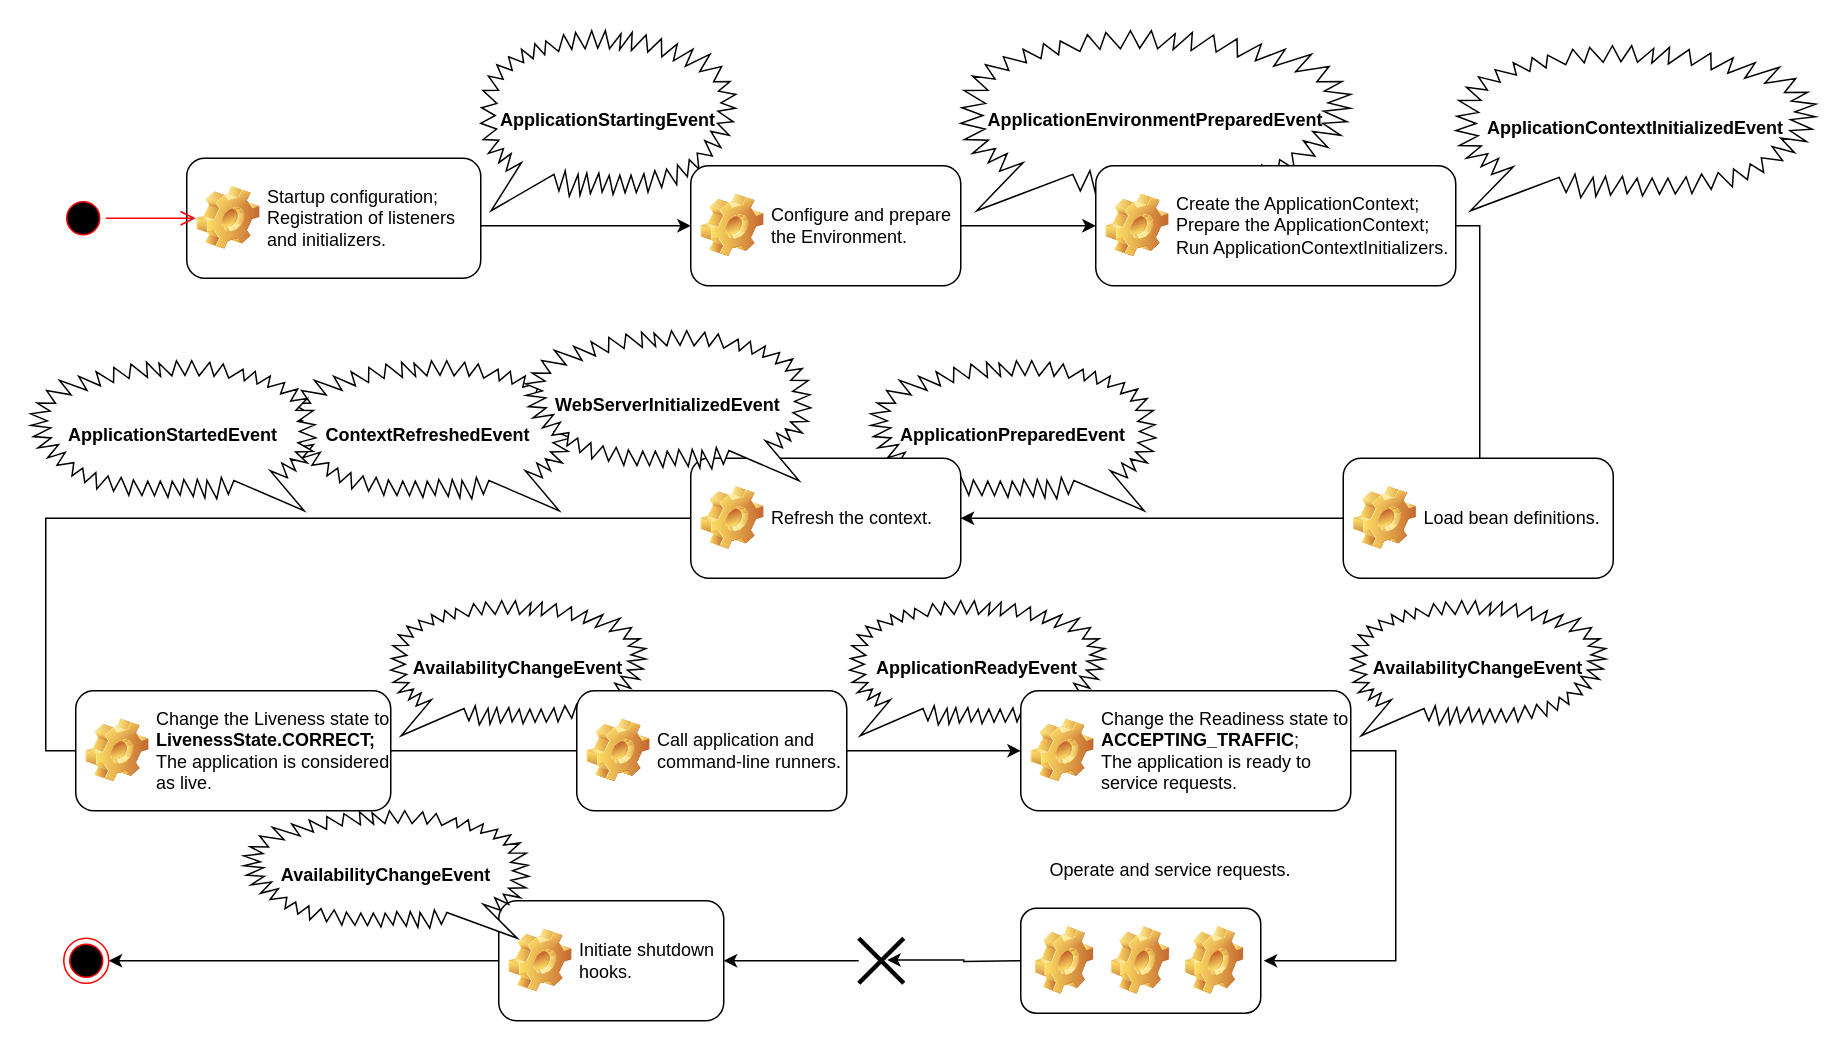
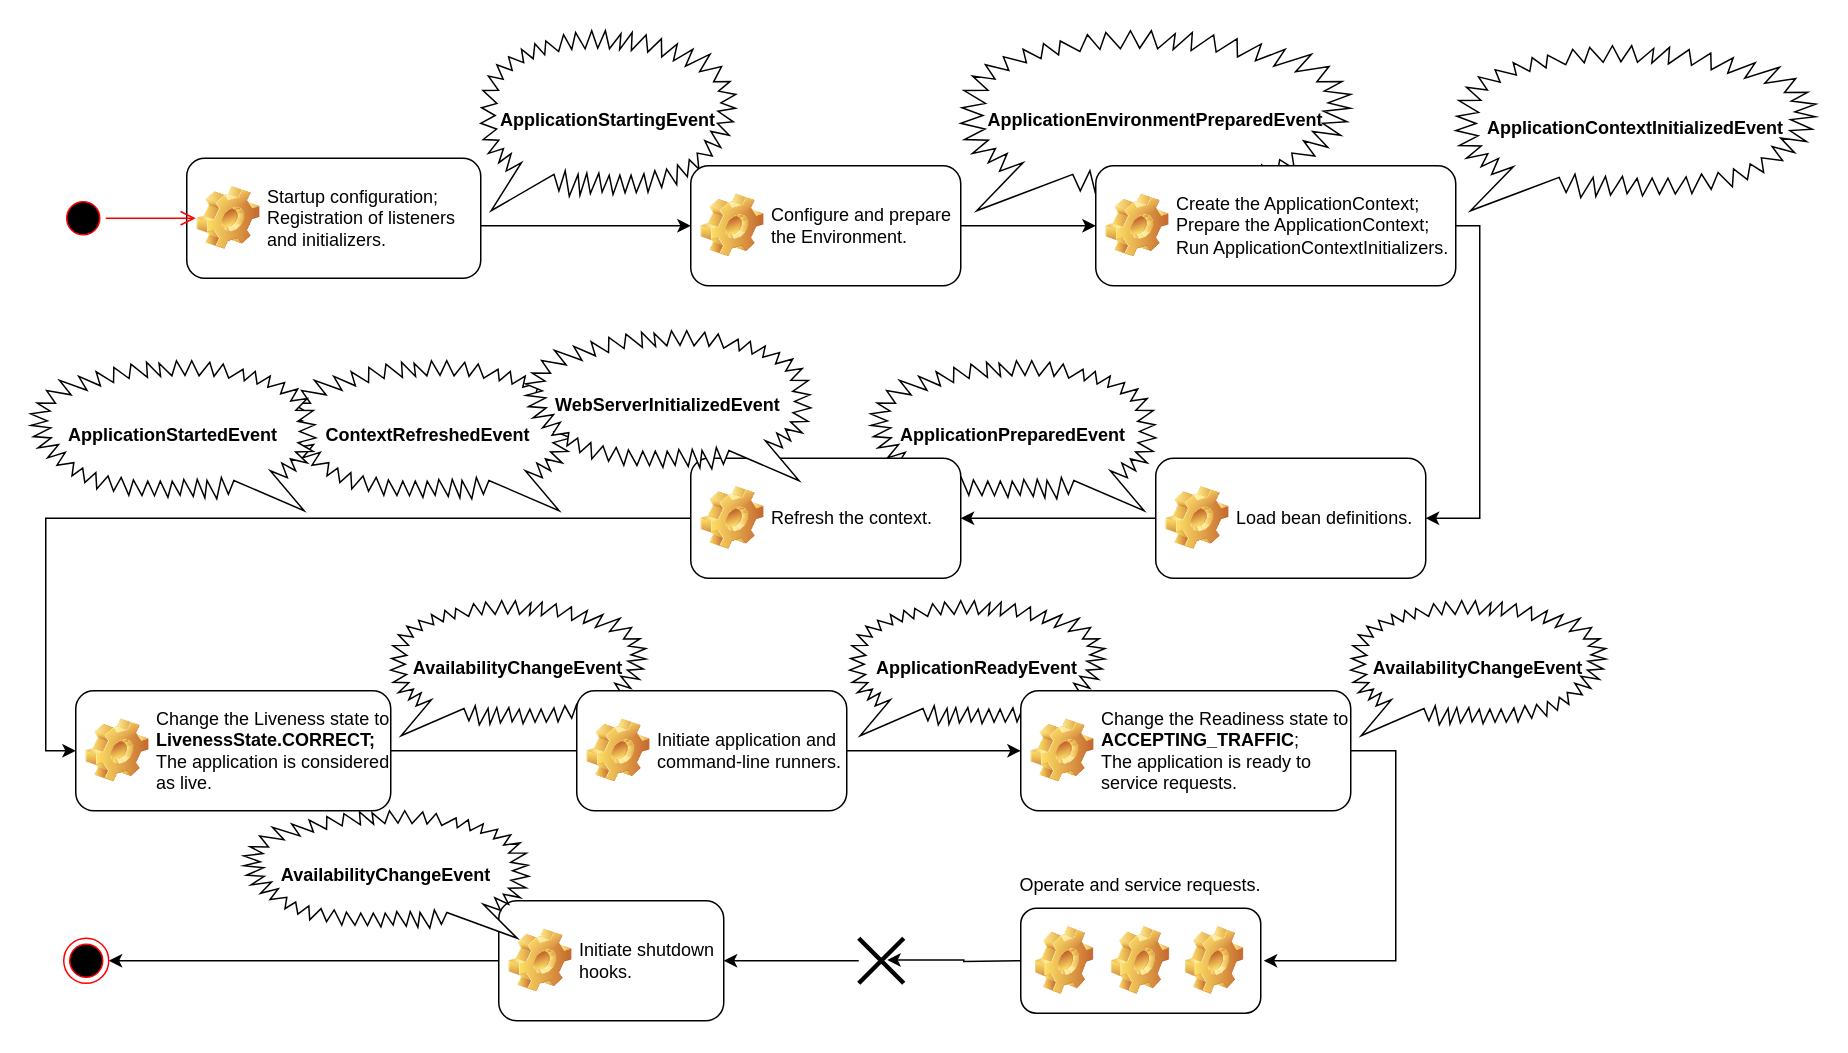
(1478, 518) -> (1291, 518)
(68, 751) -> (64, 751)
(752, 751) -> (752, 751)
(1171, 870) -> (1141, 885)
